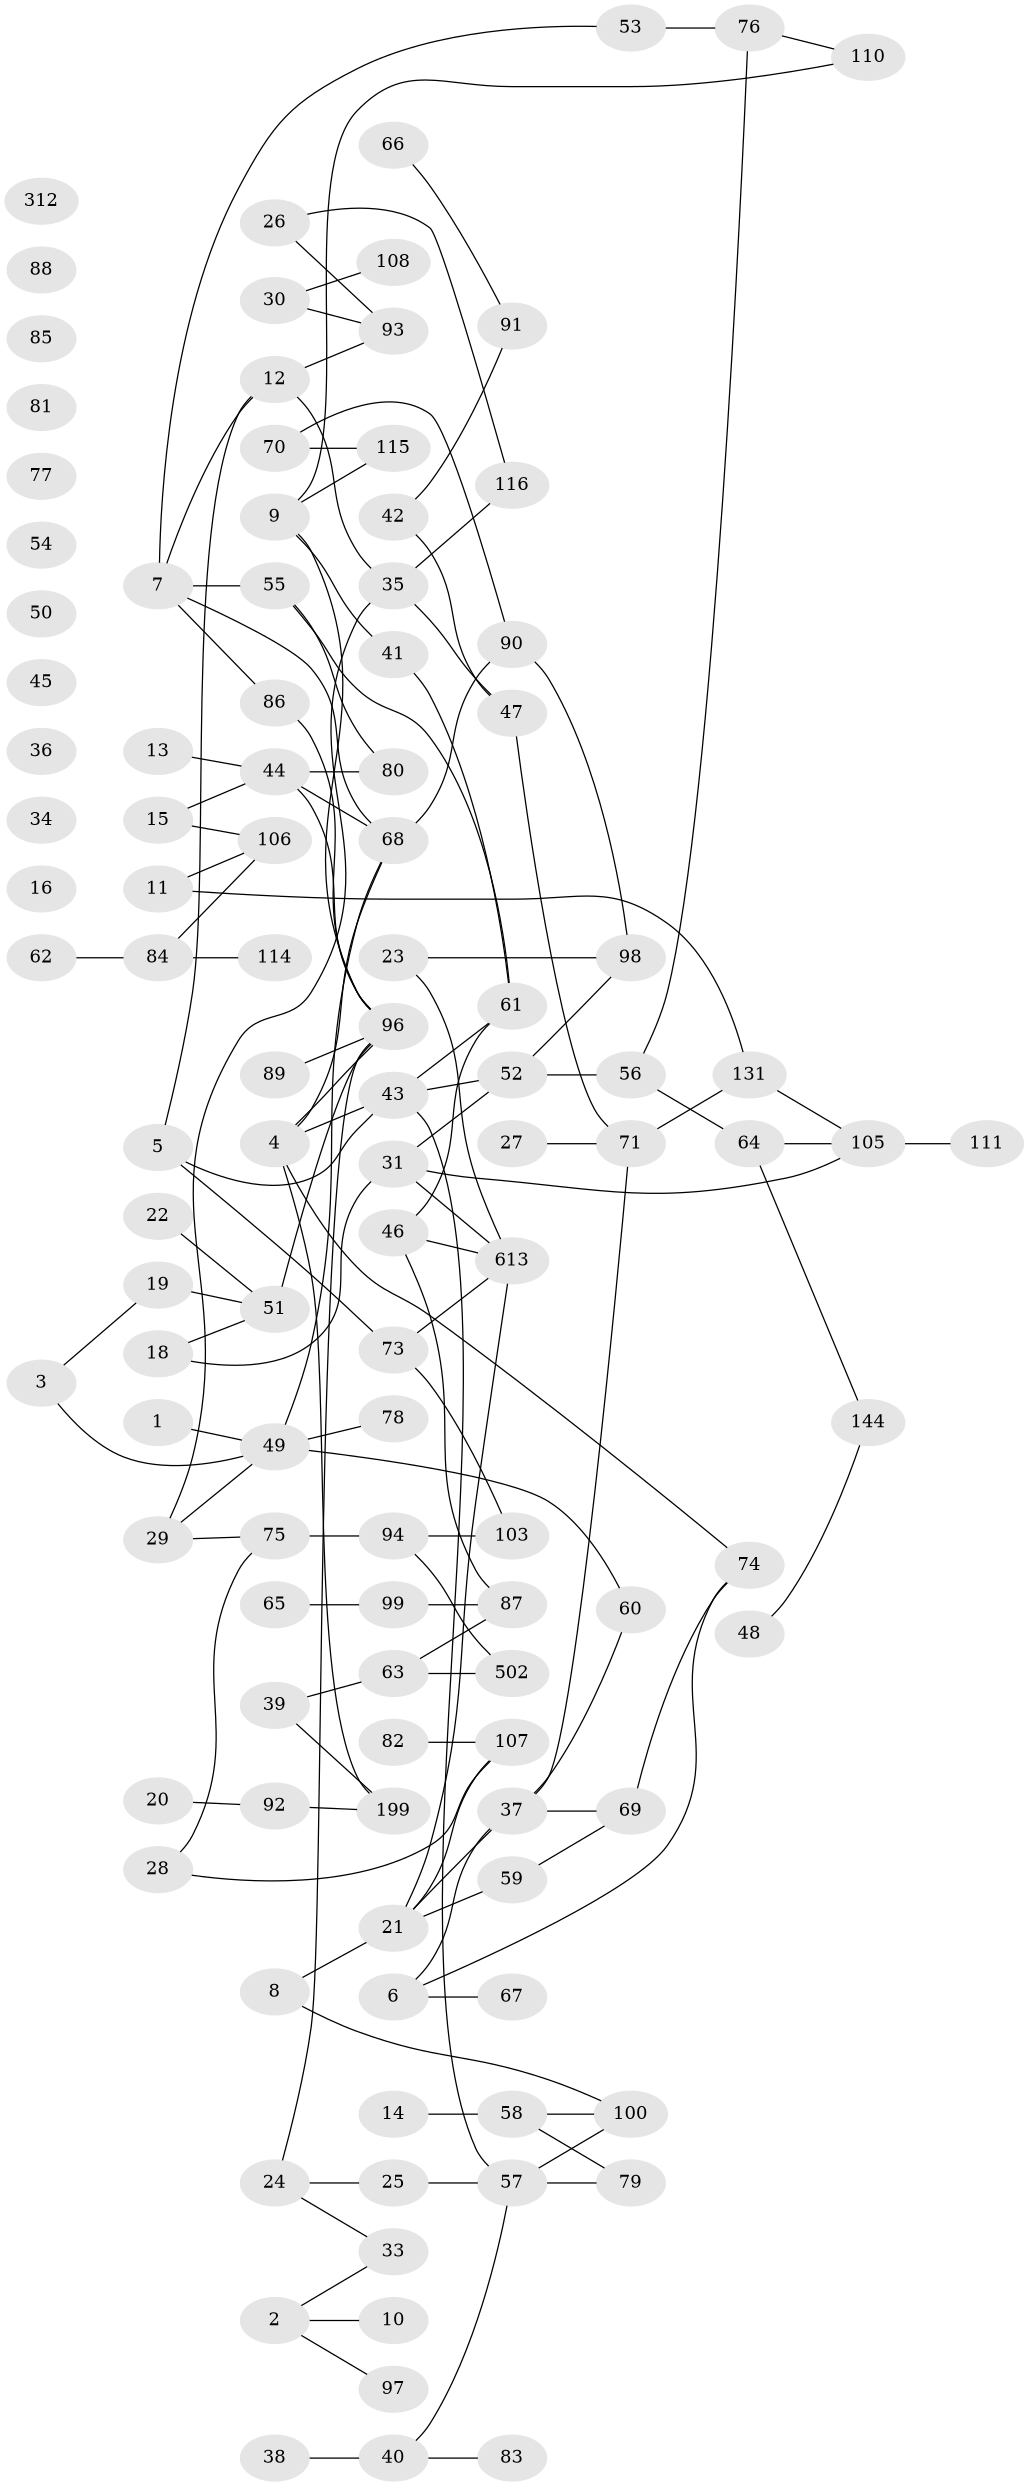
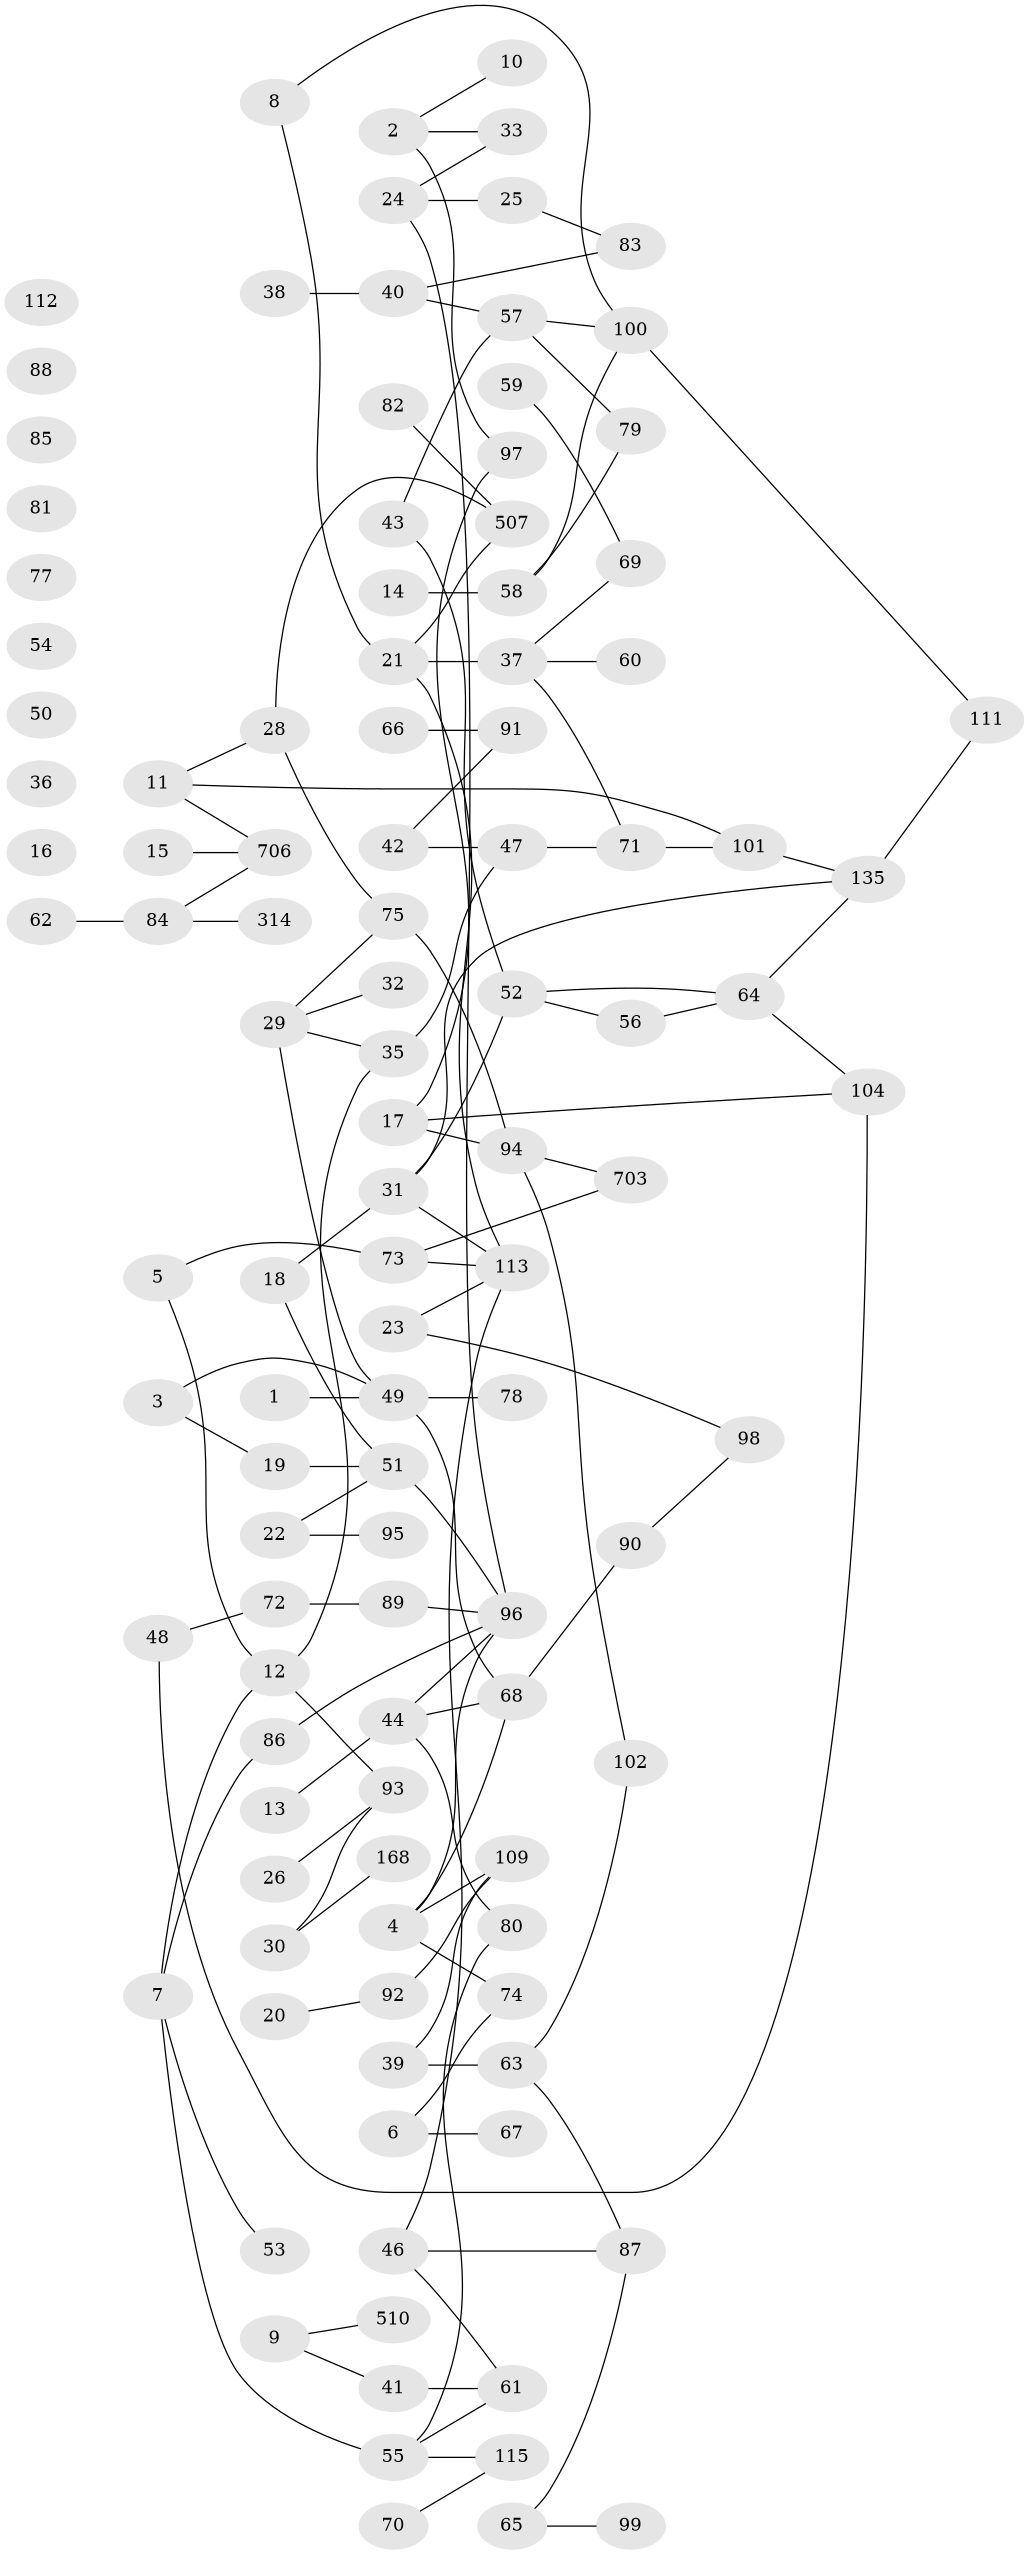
(750, 28) -> none
(868, 57) -> (394, 2320)
(42, 201) -> (42, 302)
(394, 262) -> (394, 1859)
(446, 442) -> none
(512, 485) -> none
(326, 488) -> (452, 2457)
none -> (809, 525)
(319, 679) -> none
(42, 683) -> none
none -> (217, 757)
(334, 772) -> none
(216, 796) -> none
(42, 820) -> none
(275, 841) -> (275, 853)
(275, 958) -> (275, 921)
none -> (394, 985)
(574, 1015) -> (631, 988)
(446, 1056) -> none
(750, 1075) -> (750, 847)
none -> (394, 1123)
(321, 1125) -> none
(512, 1144) -> none
(868, 1144) -> (868, 879)
(281, 1185) -> none
(512, 1261) -> (512, 1268)
(868, 1423) -> (868, 1092)
(503, 1484) -> none
none -> (394, 1535)
(512, 1536) -> (631, 1180)
none -> (275, 1604)
(443, 1605) -> (593, 2396)
(512, 1674) -> (631, 1763)
(672, 1681) -> none
(512, 1742) -> (512, 524)
(394, 1811) -> (512, 1859)
(456, 1892) -> none
(462, 1900) -> none
(453, 2183) -> (572, 223)
